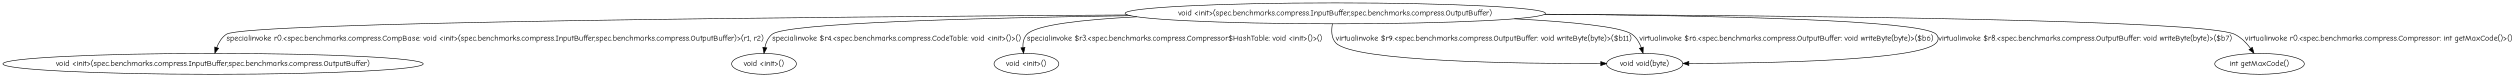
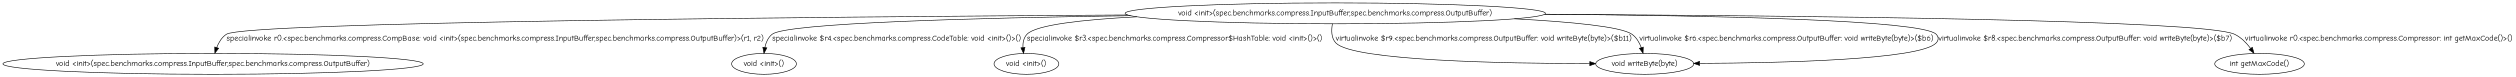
(1645, 64) -> (1645, 64)
